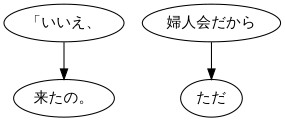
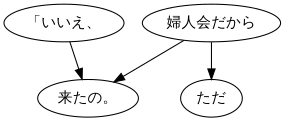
none -> (153, 59)
